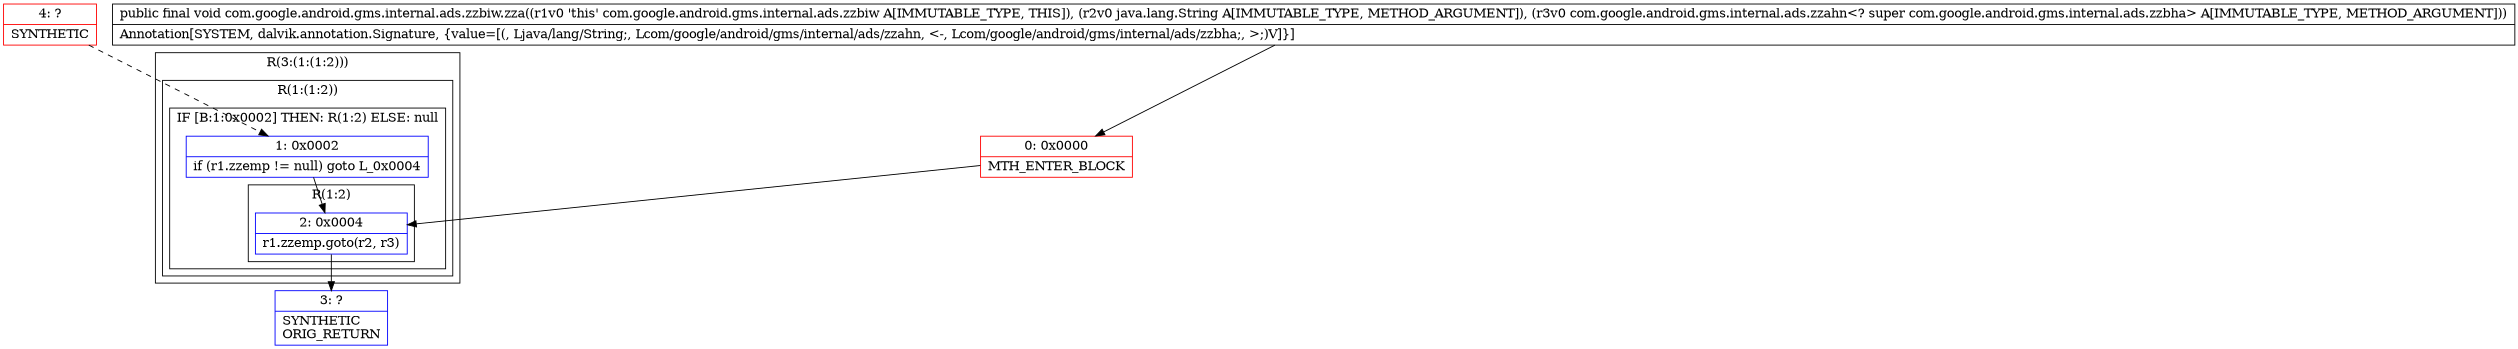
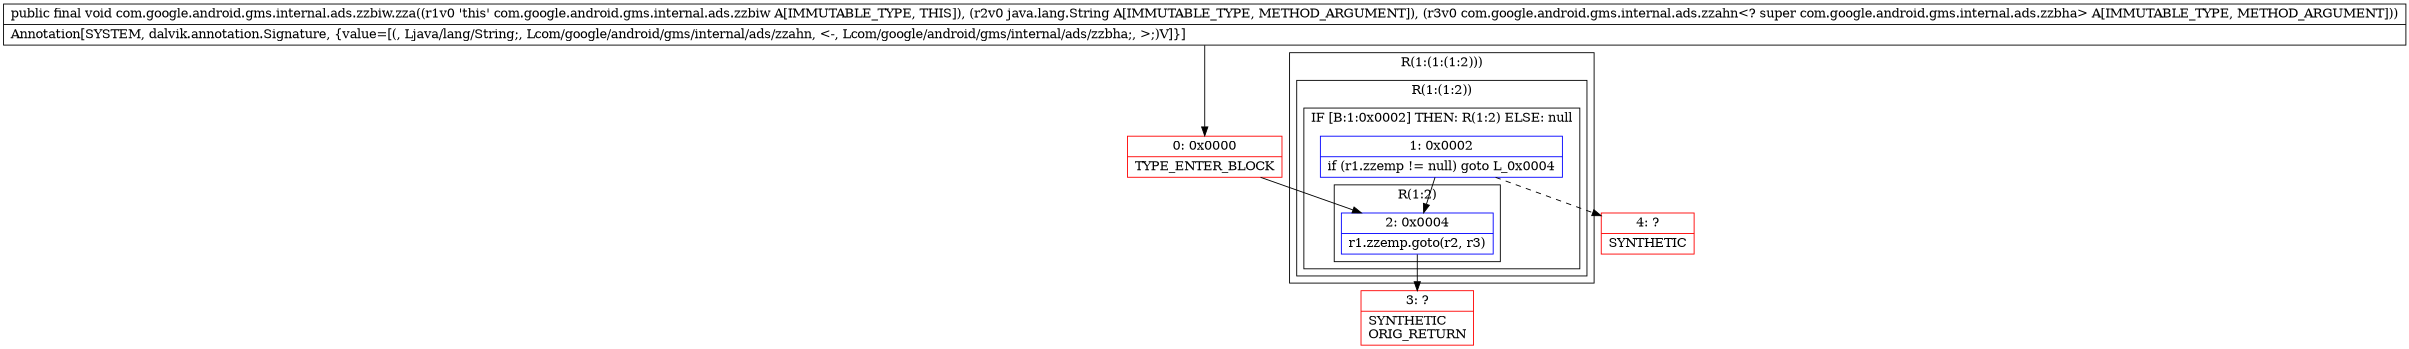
(308, 63) -> (1442, 63)
(174, 88) -> (1544, 195)
(1056, 167) -> (1205, 167)
(331, 318) -> (1417, 318)
